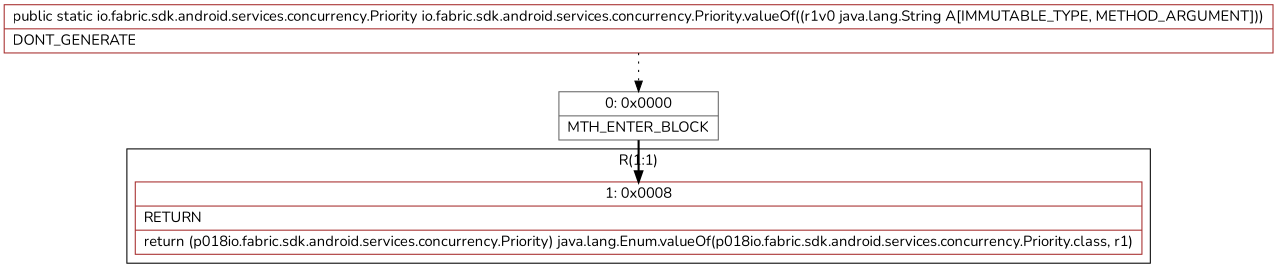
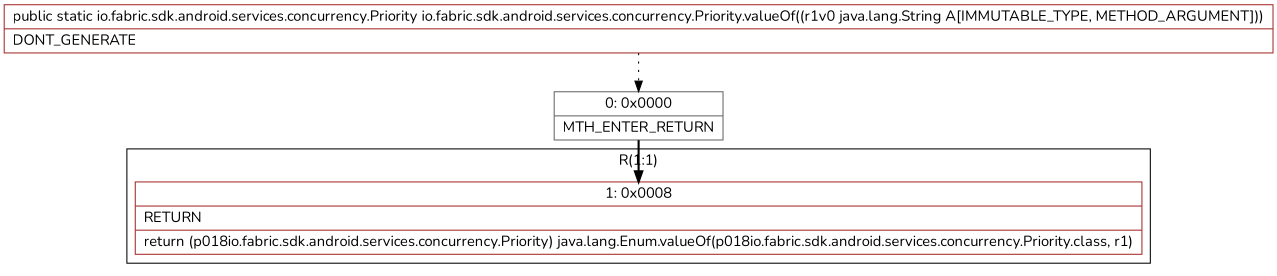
(639, 127) -> (639, 127)
